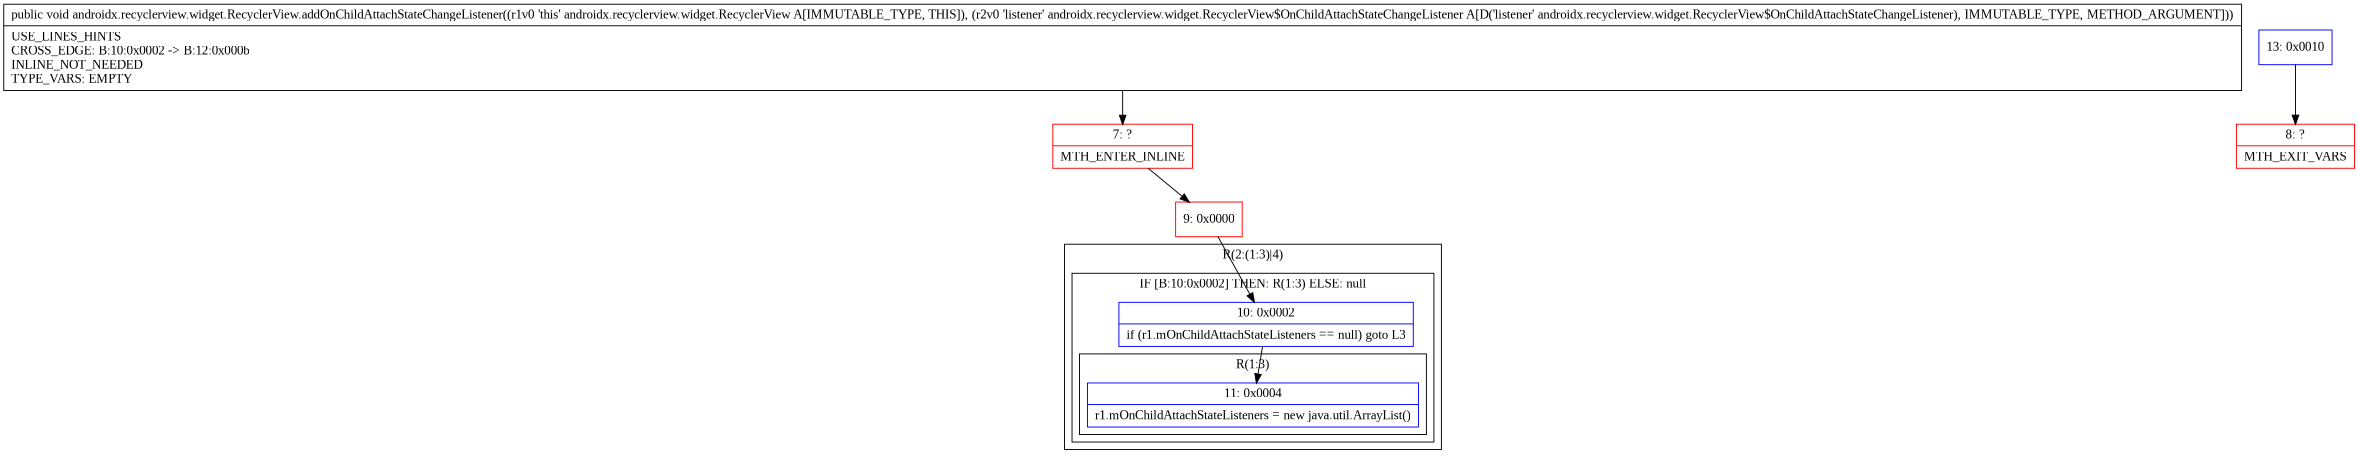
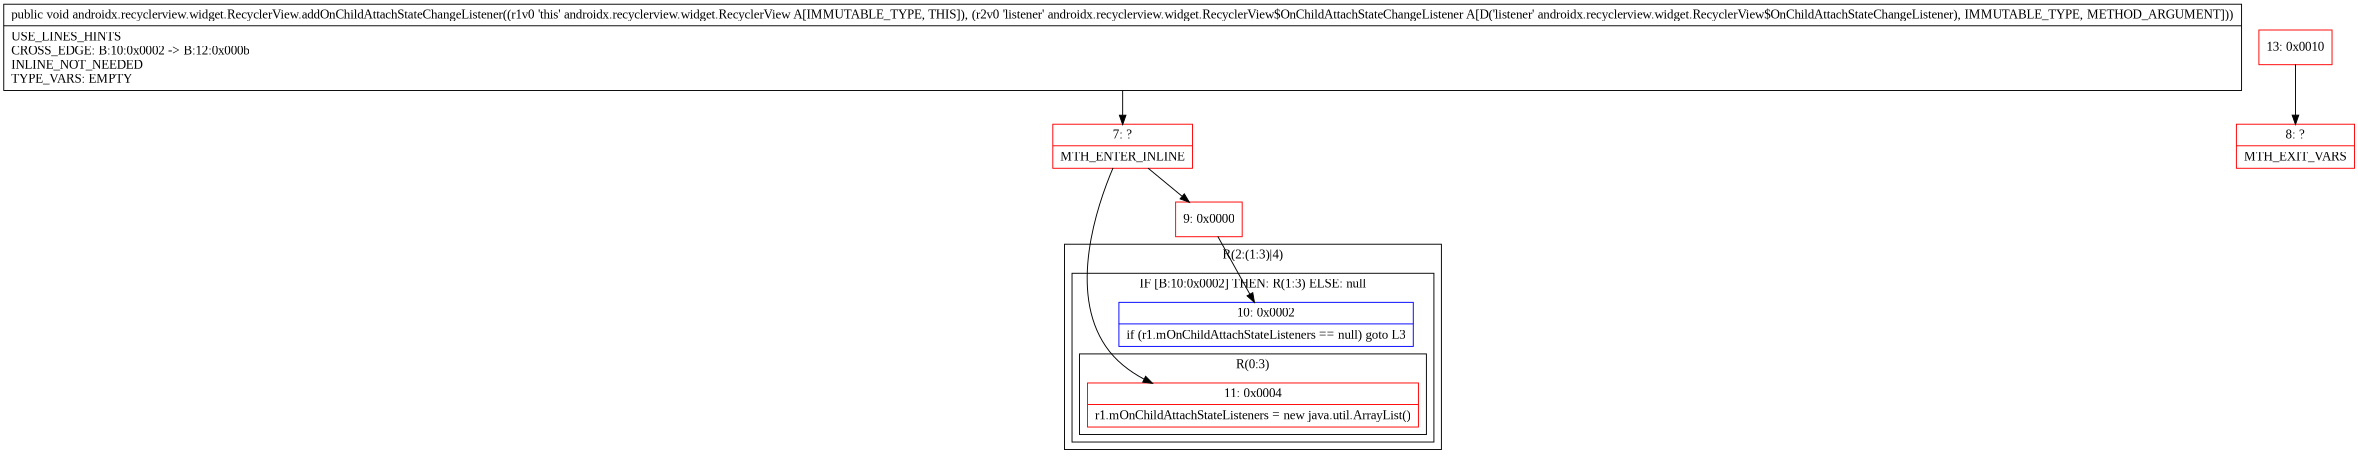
(2295, 47) -> (2295, 47)
(1260, 360) -> (1088, 282)
(1253, 365) -> (1253, 365)
(1253, 405) -> (1253, 405)
